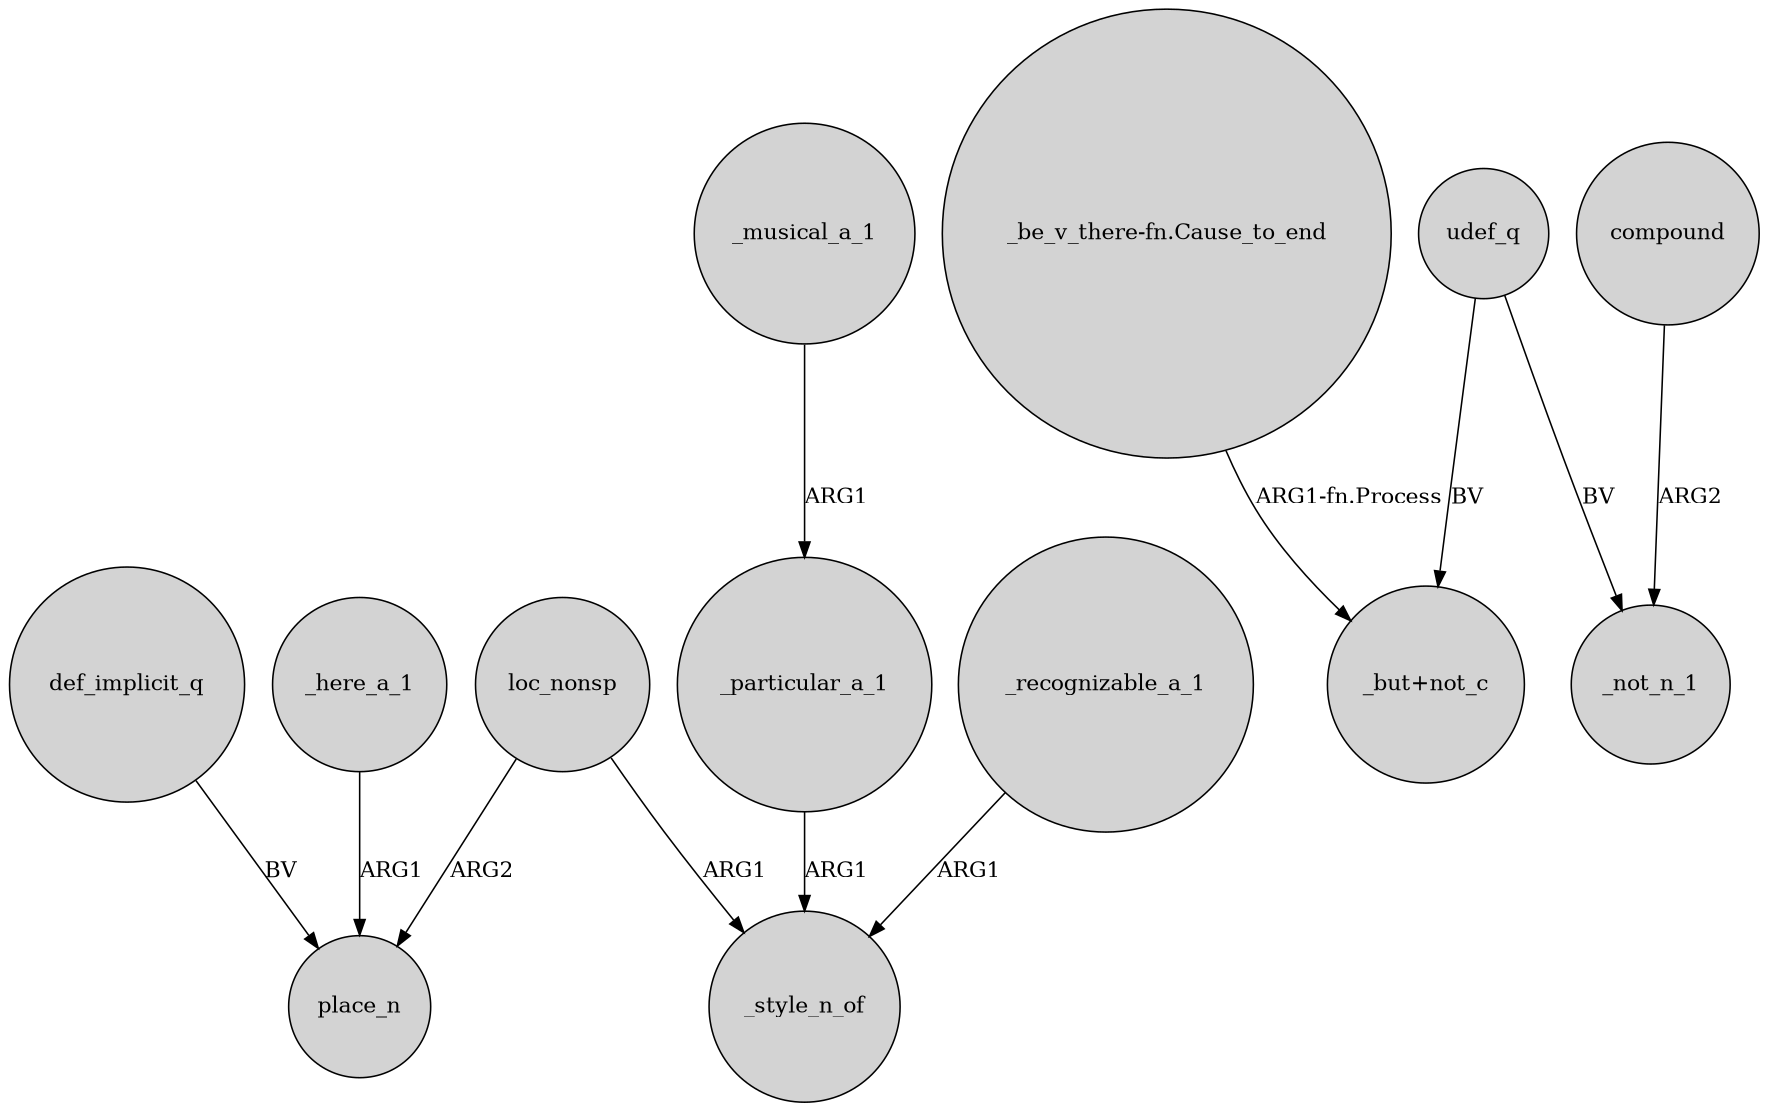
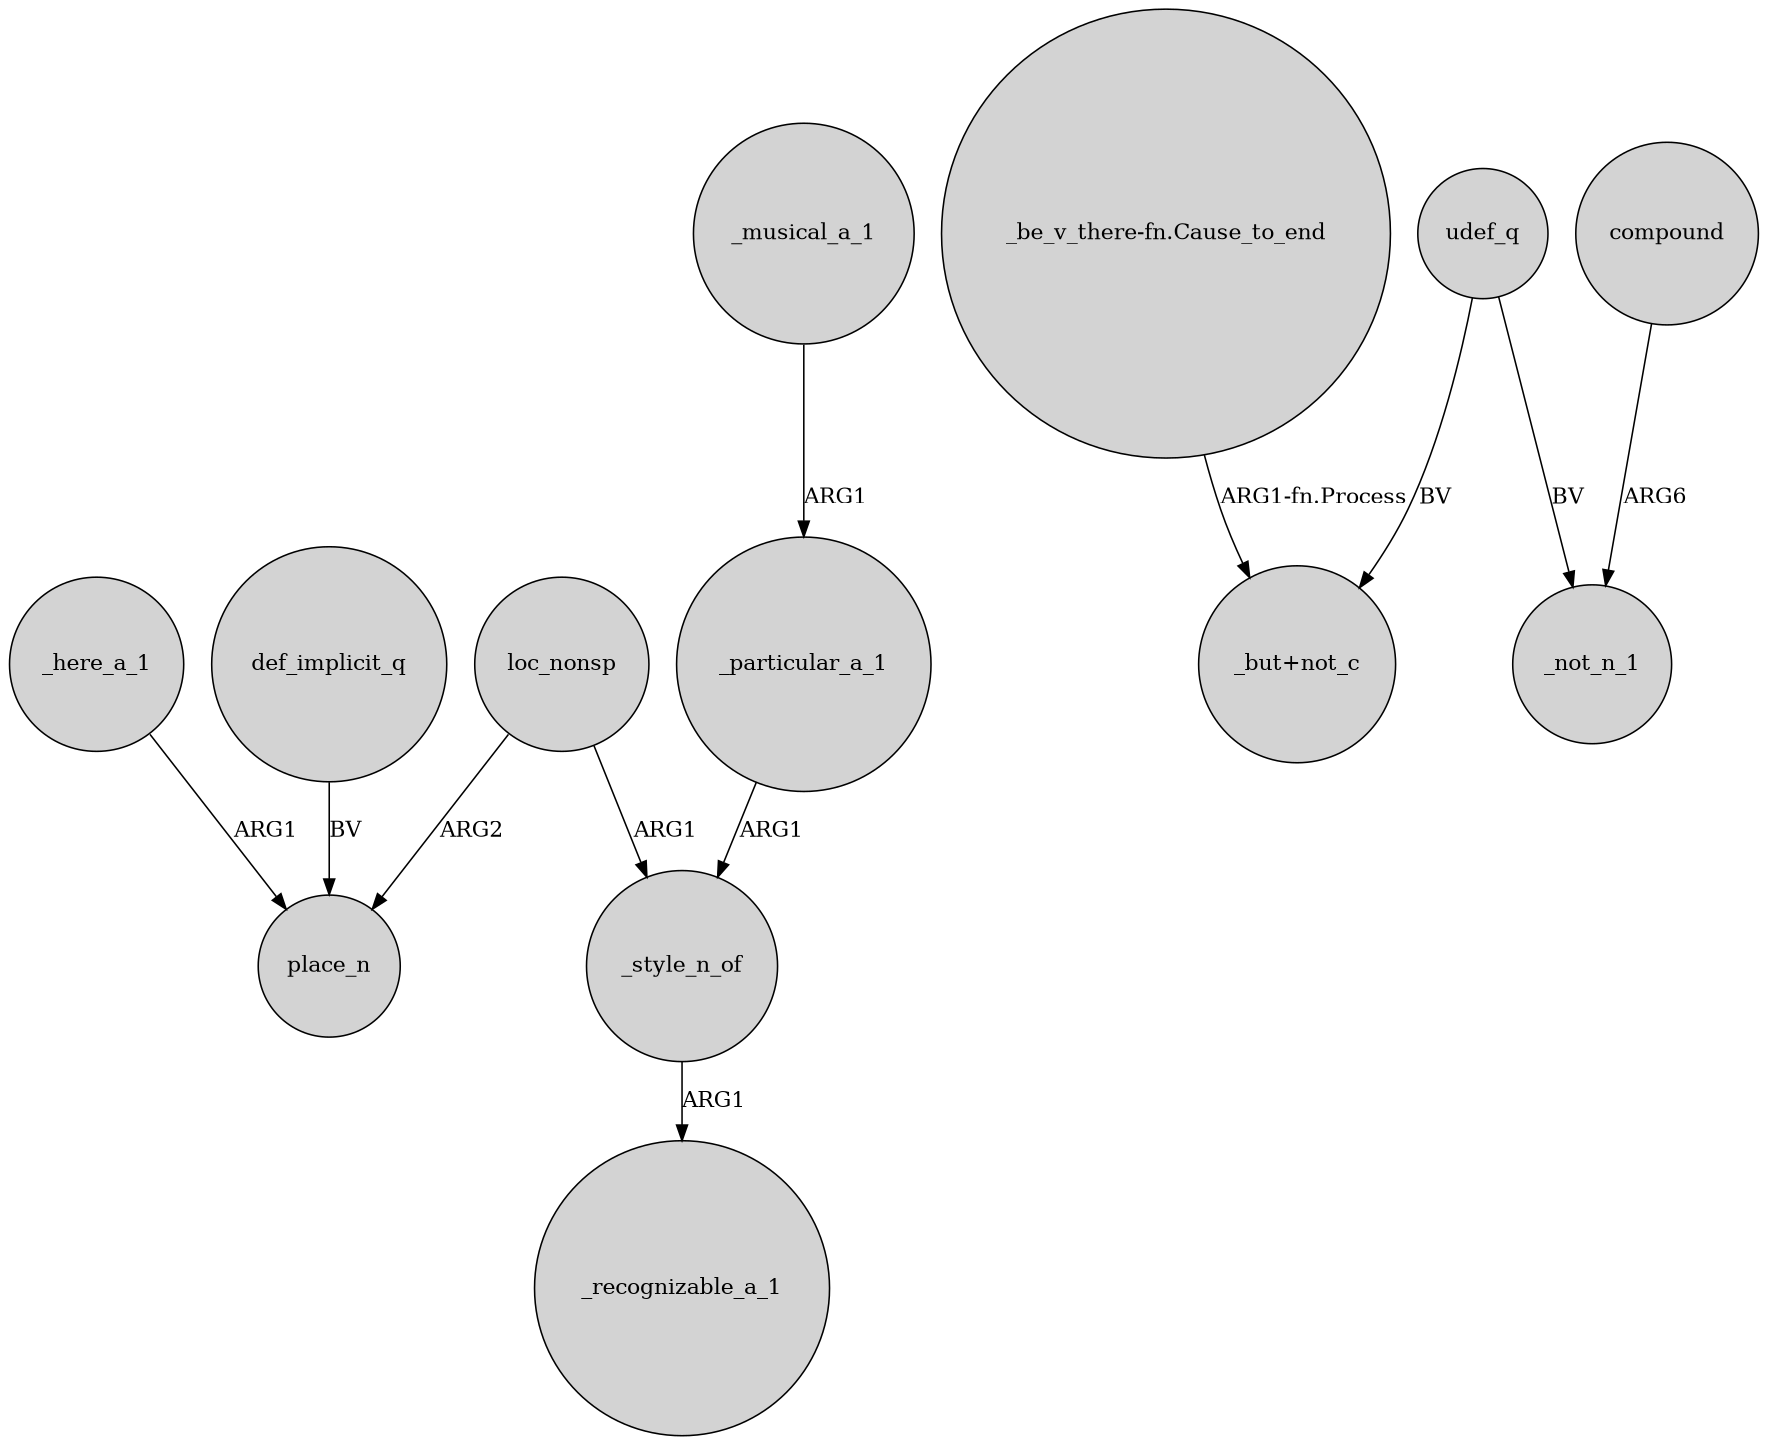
(1691, 498) -> (1655, 498)
(943, 859) -> (682, 1093)
